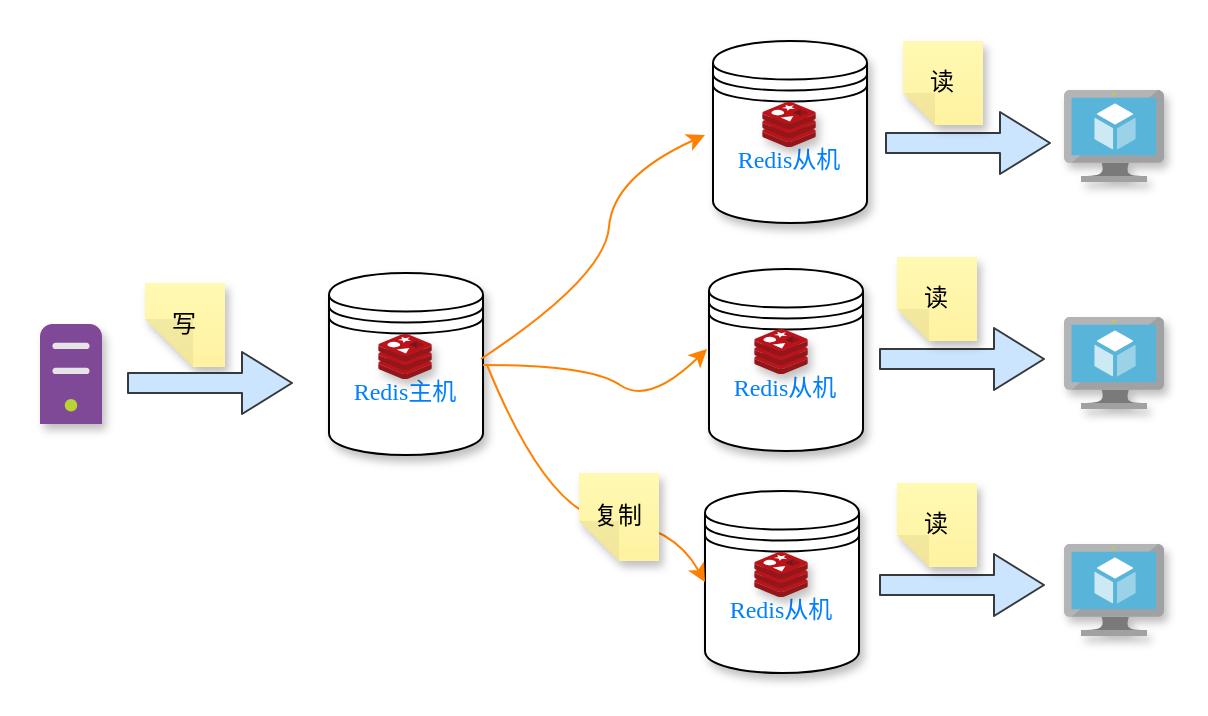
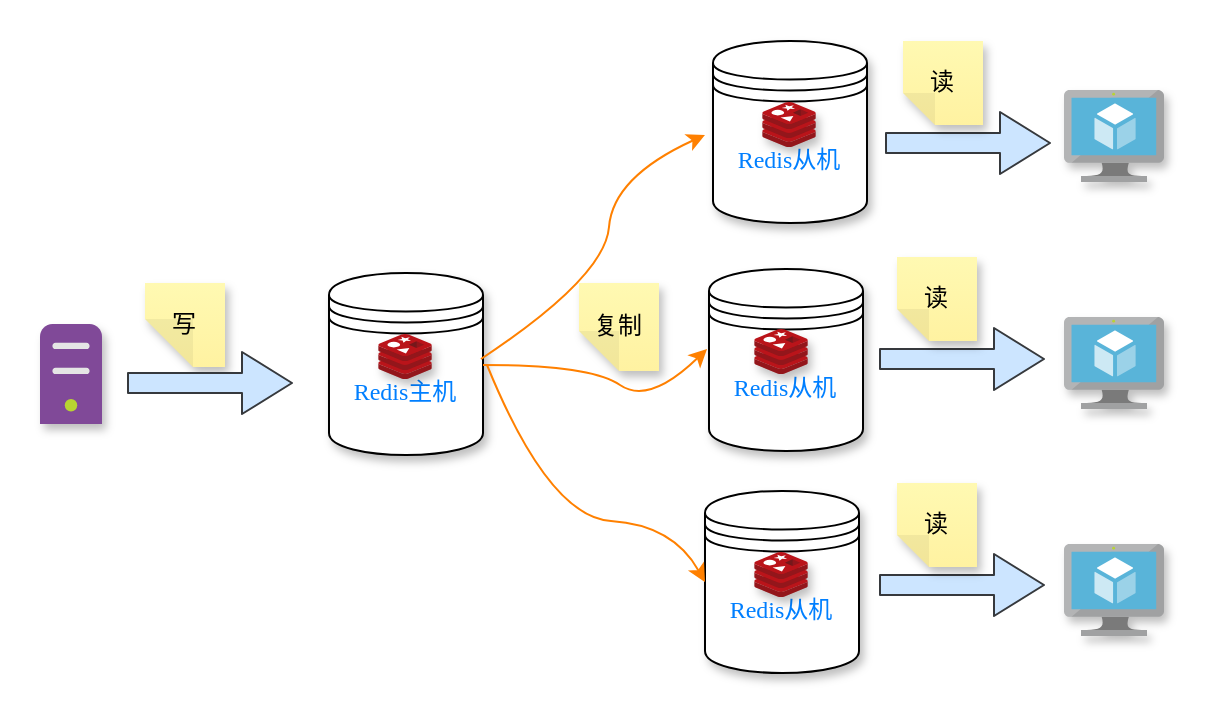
(619, 517) -> (619, 327)
